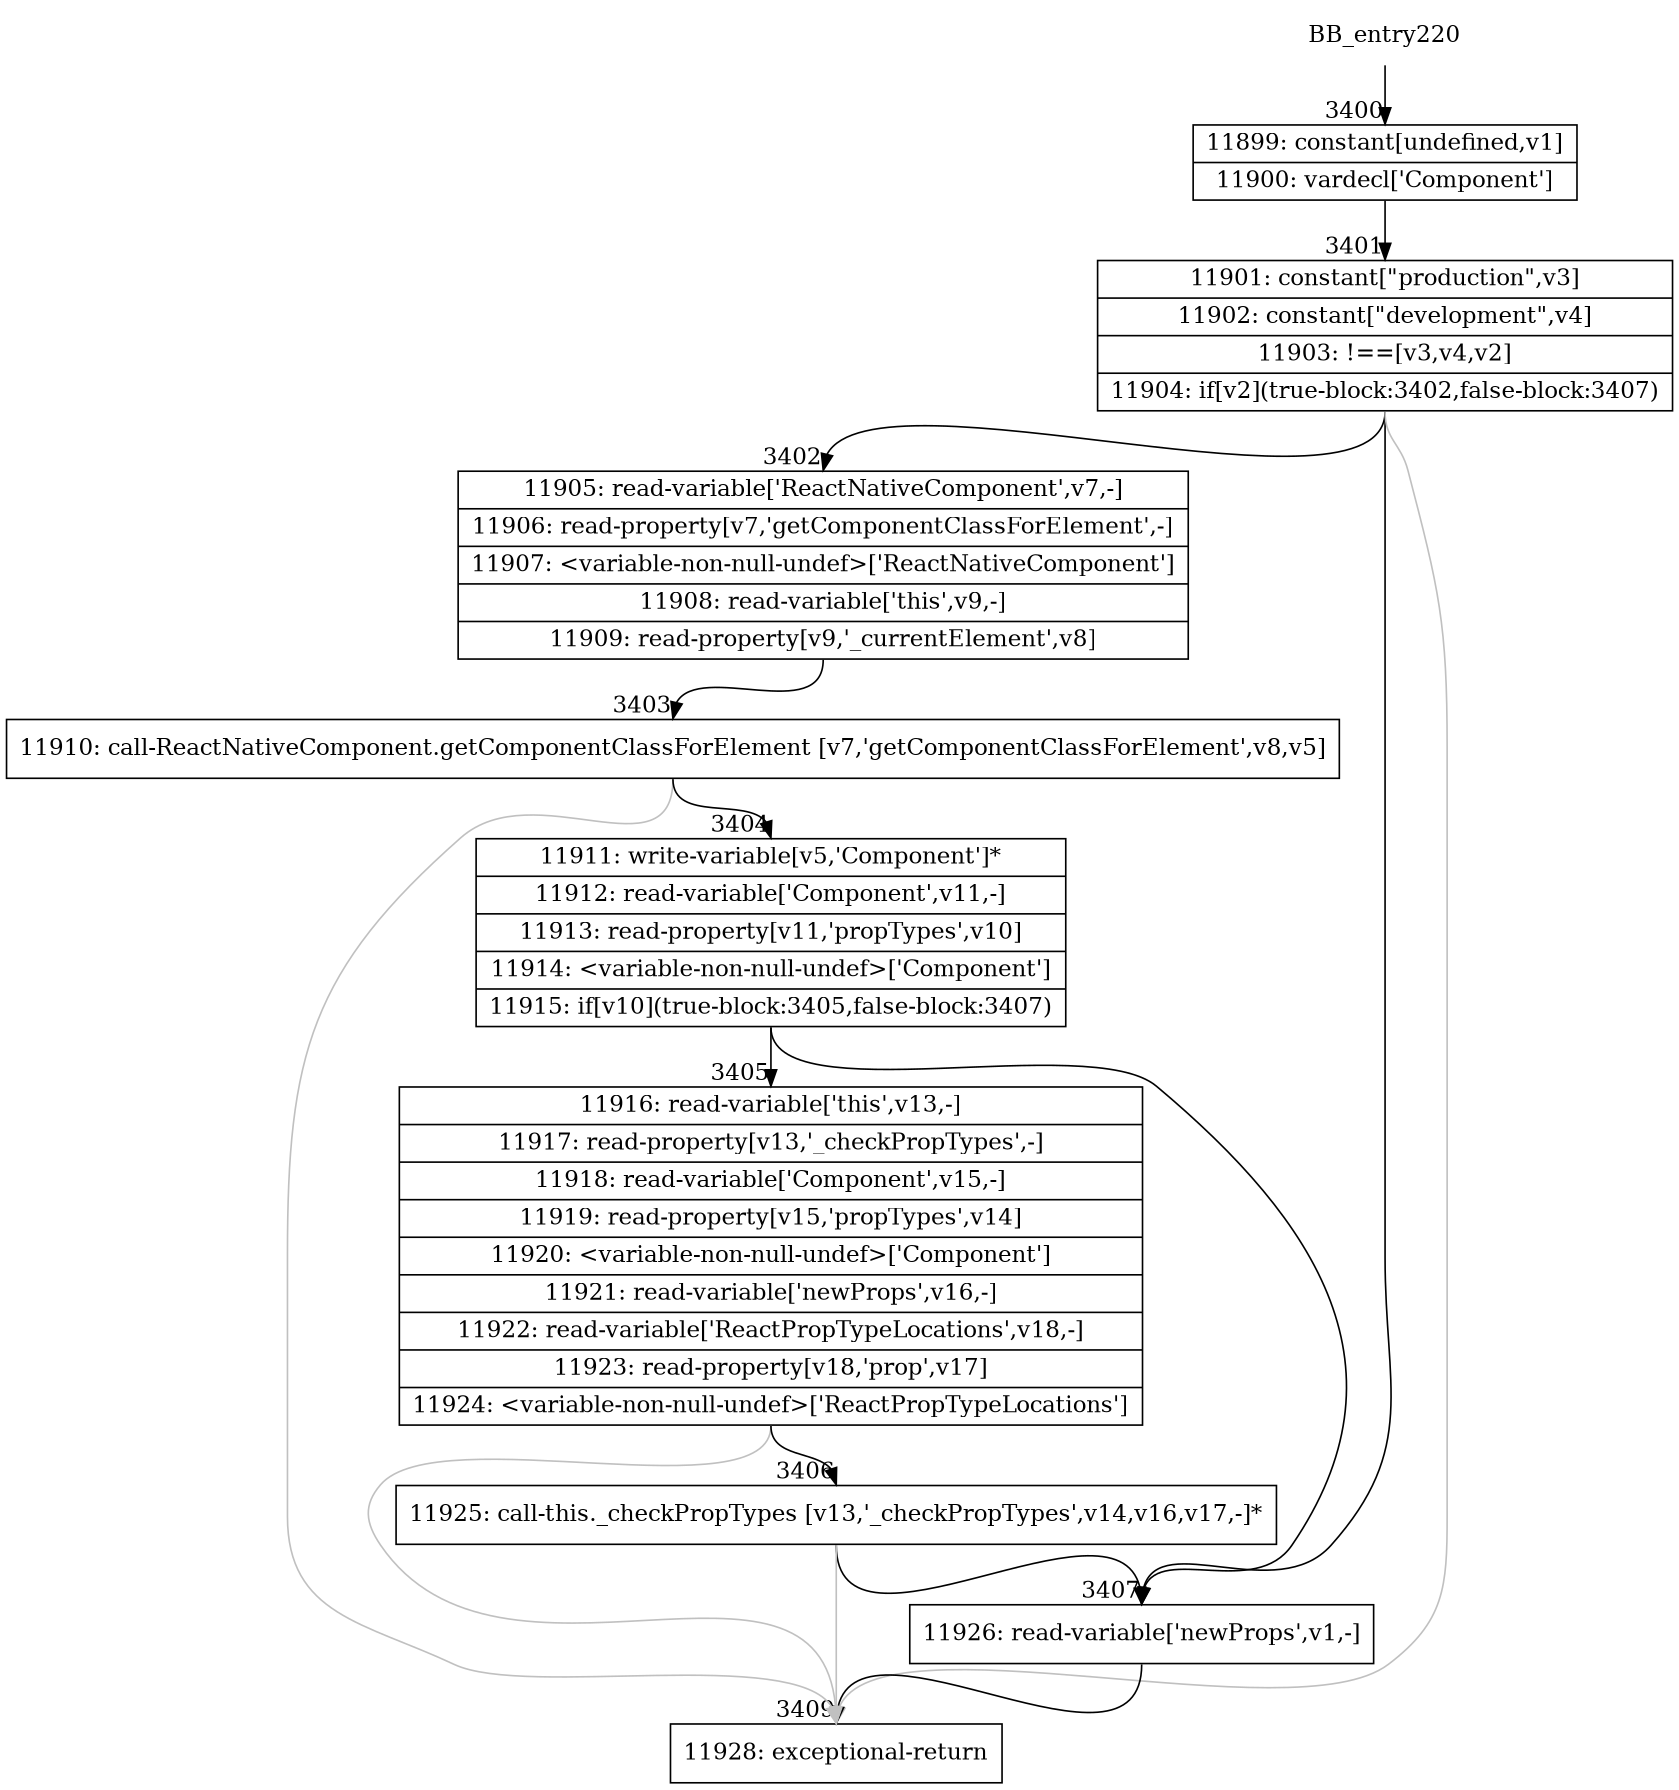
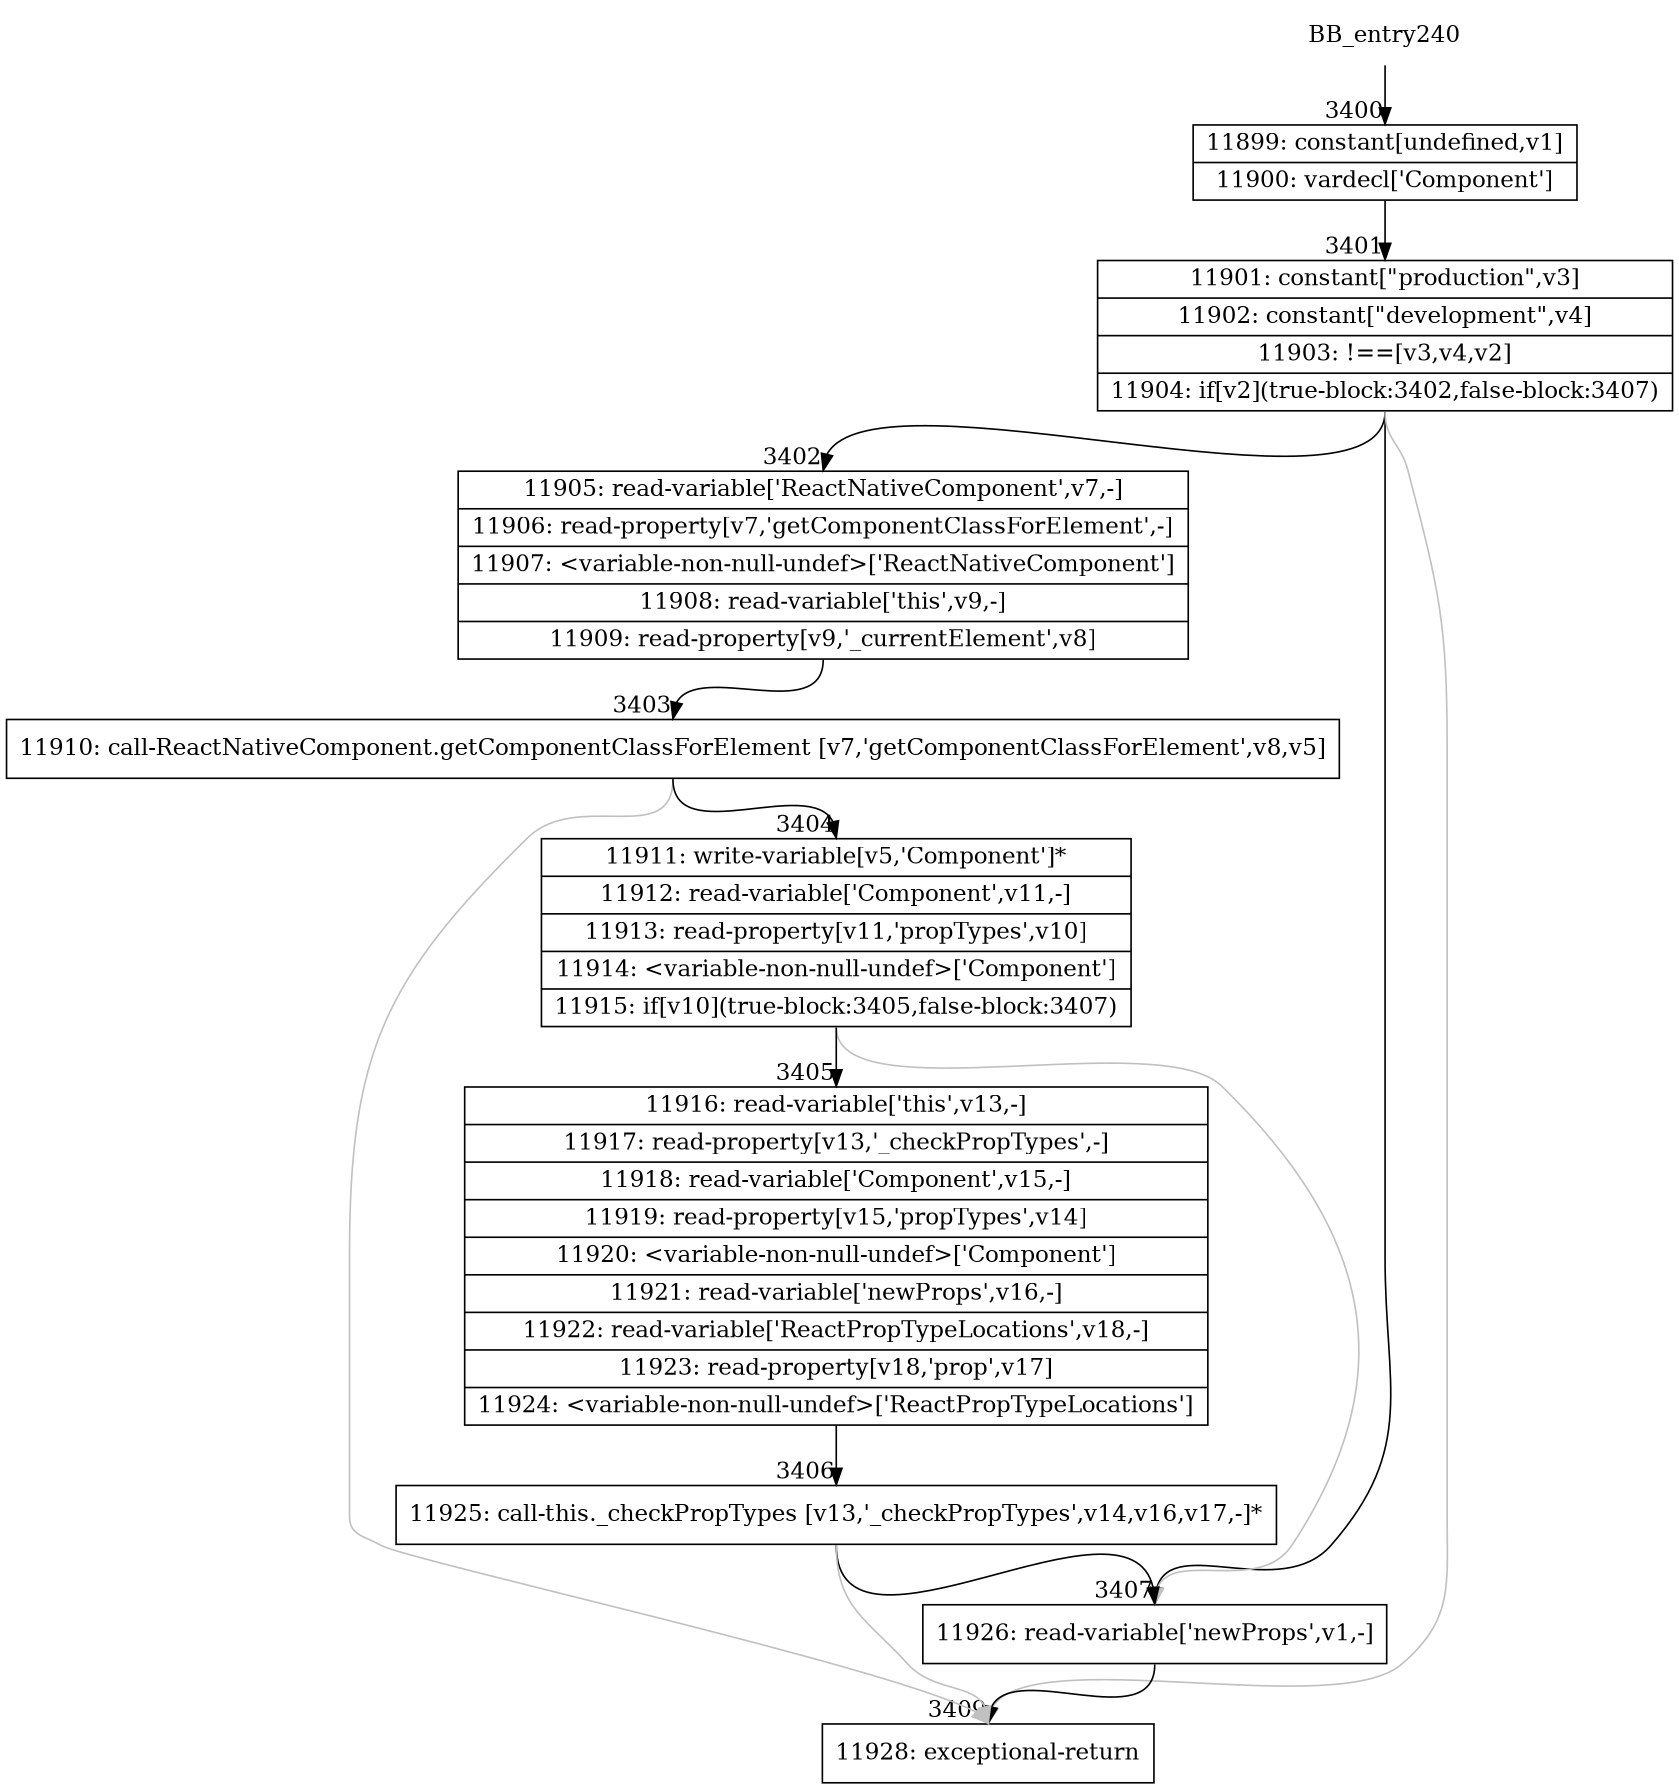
(1385, 36) -> (1385, 36)
(1261, 1188) -> (1304, 1184)
(398, 1561) -> none
